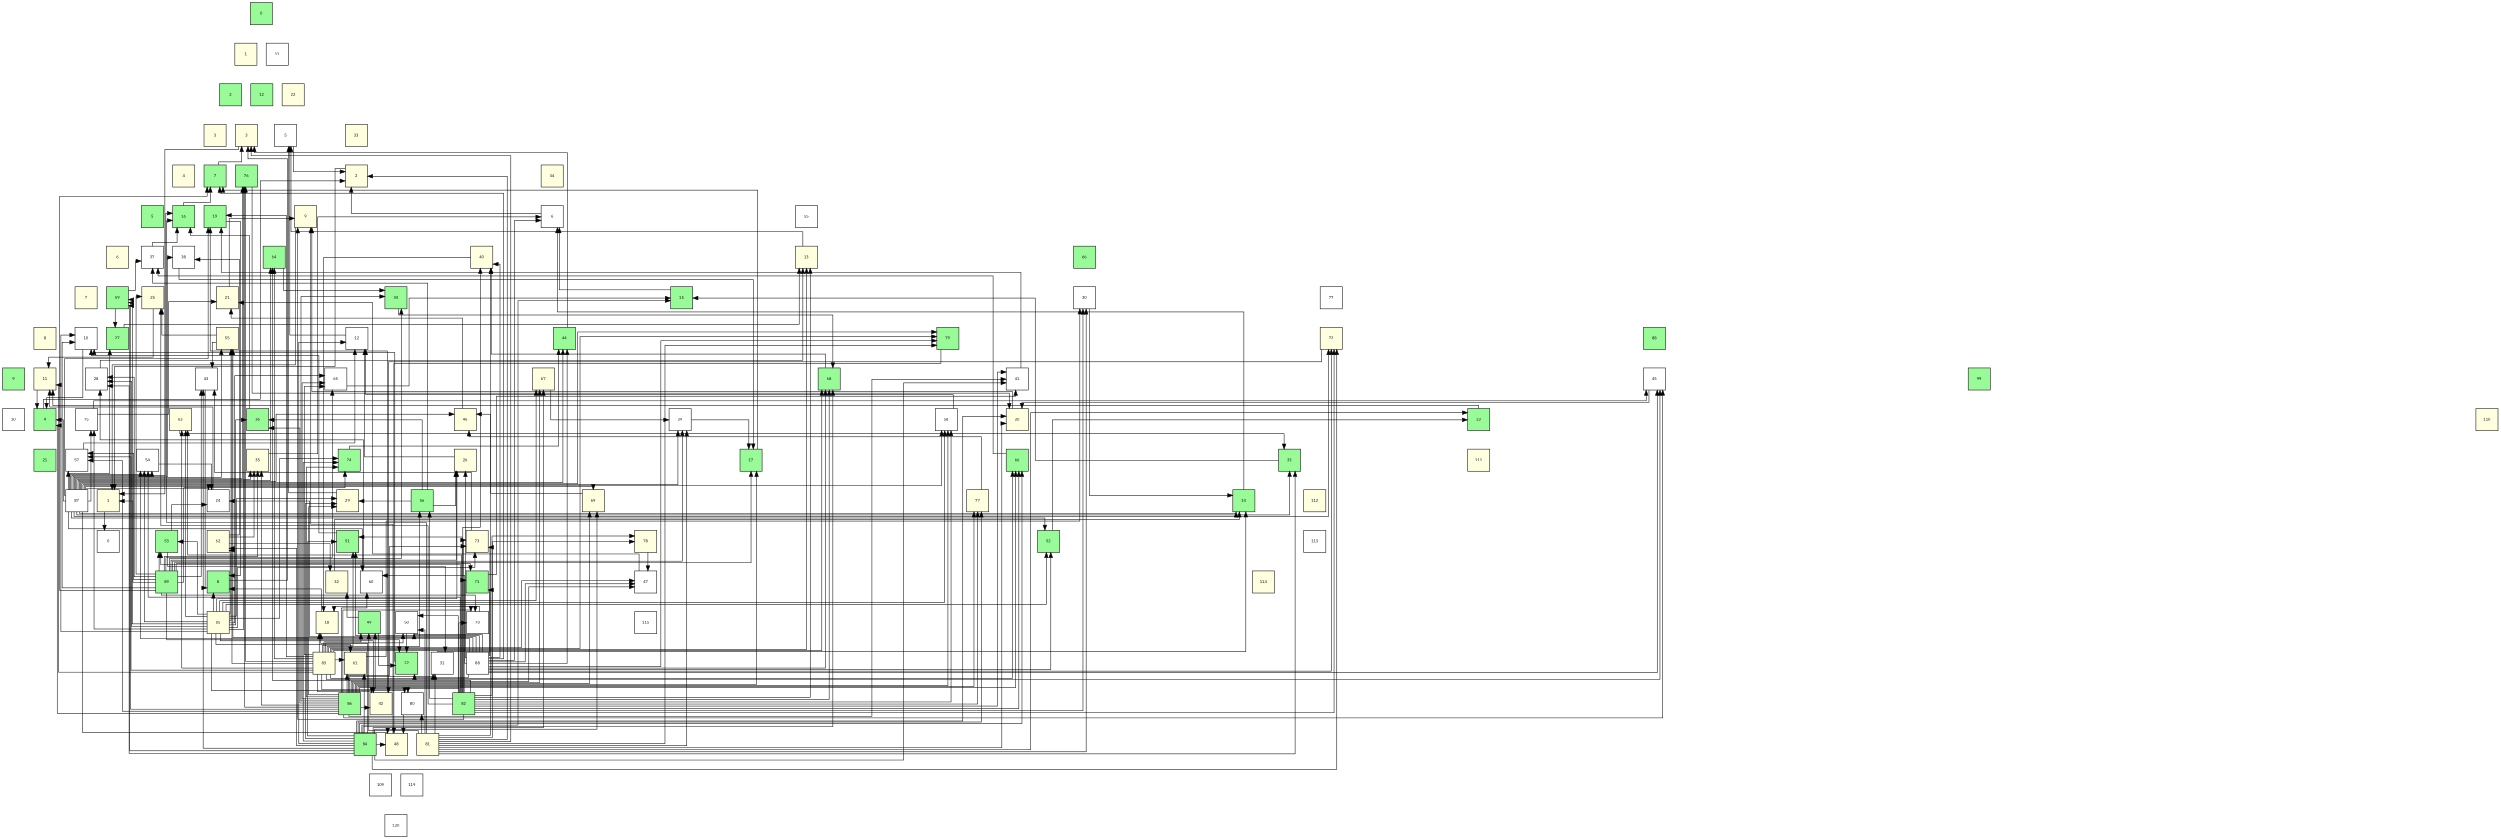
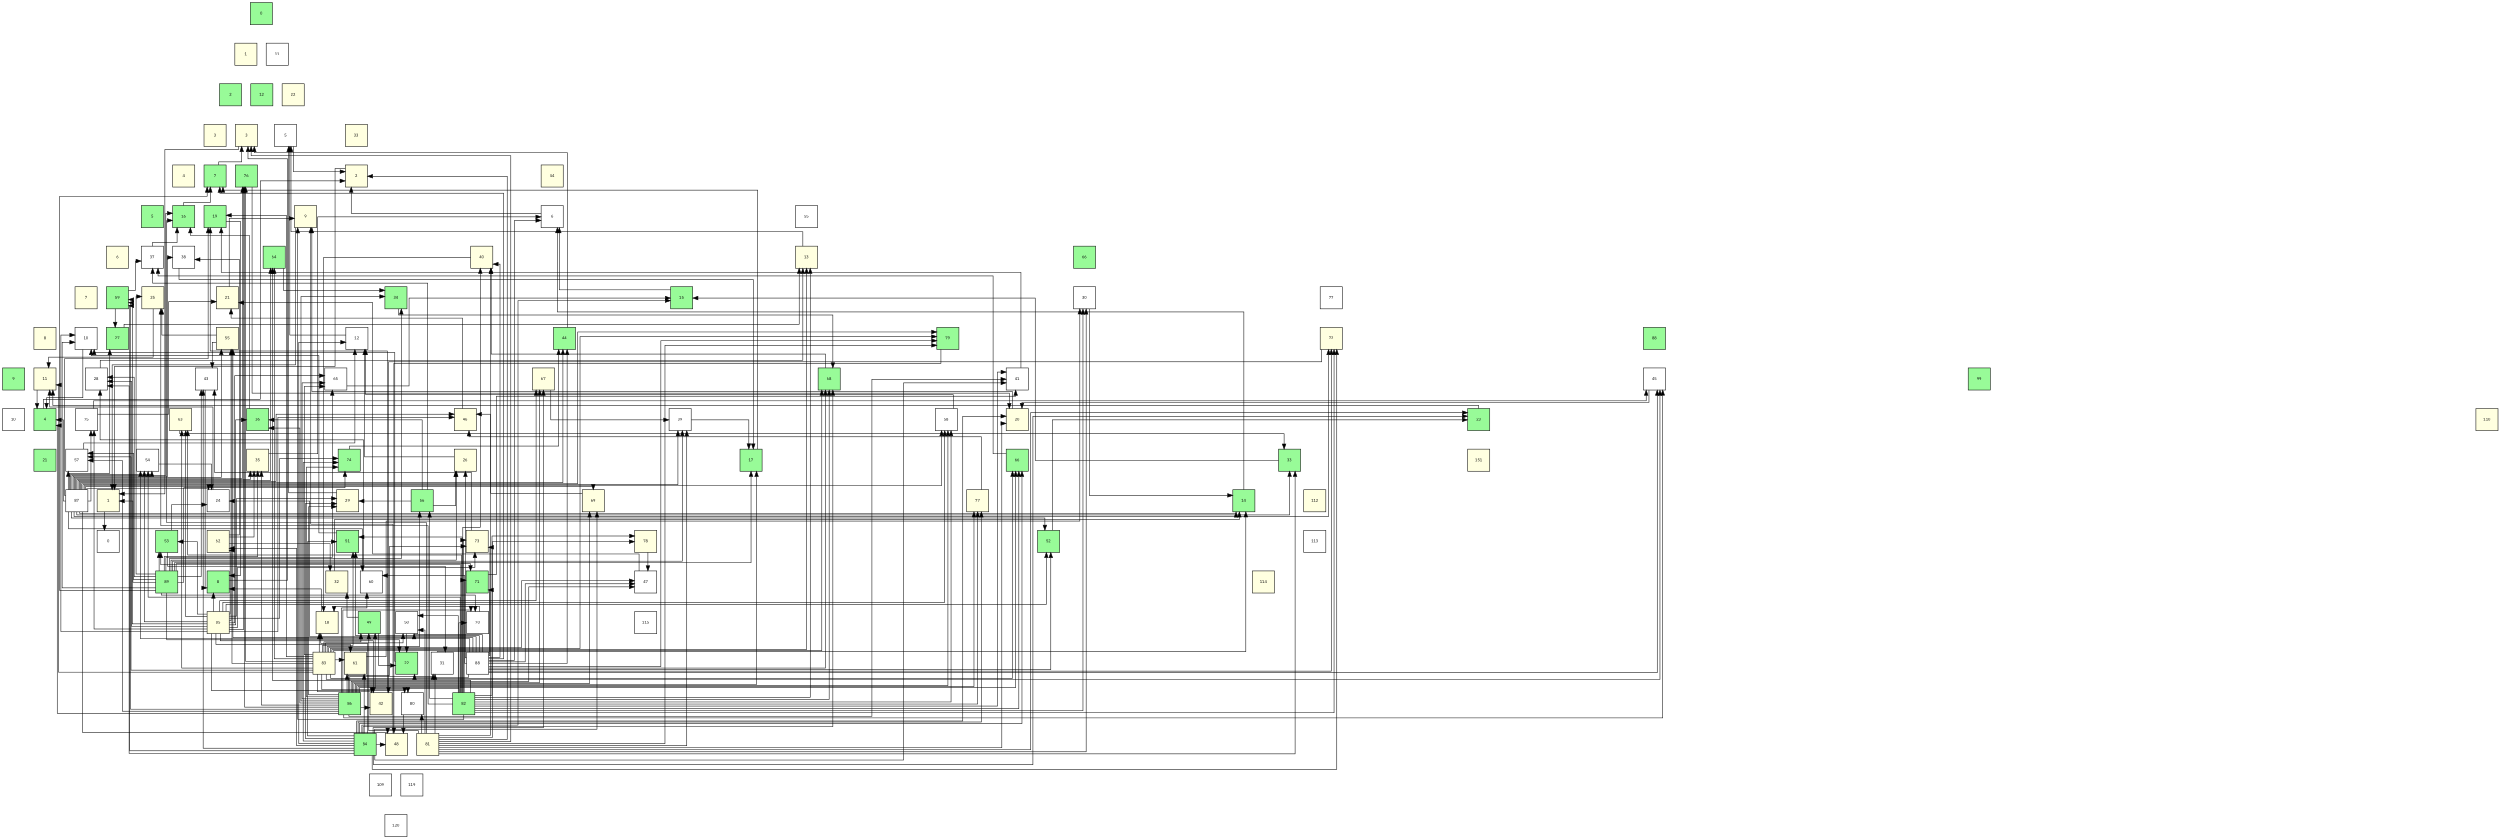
(1479, 460) -> (1479, 460)
(457, 589) -> (278, 463)
none -> (1015, 765)
